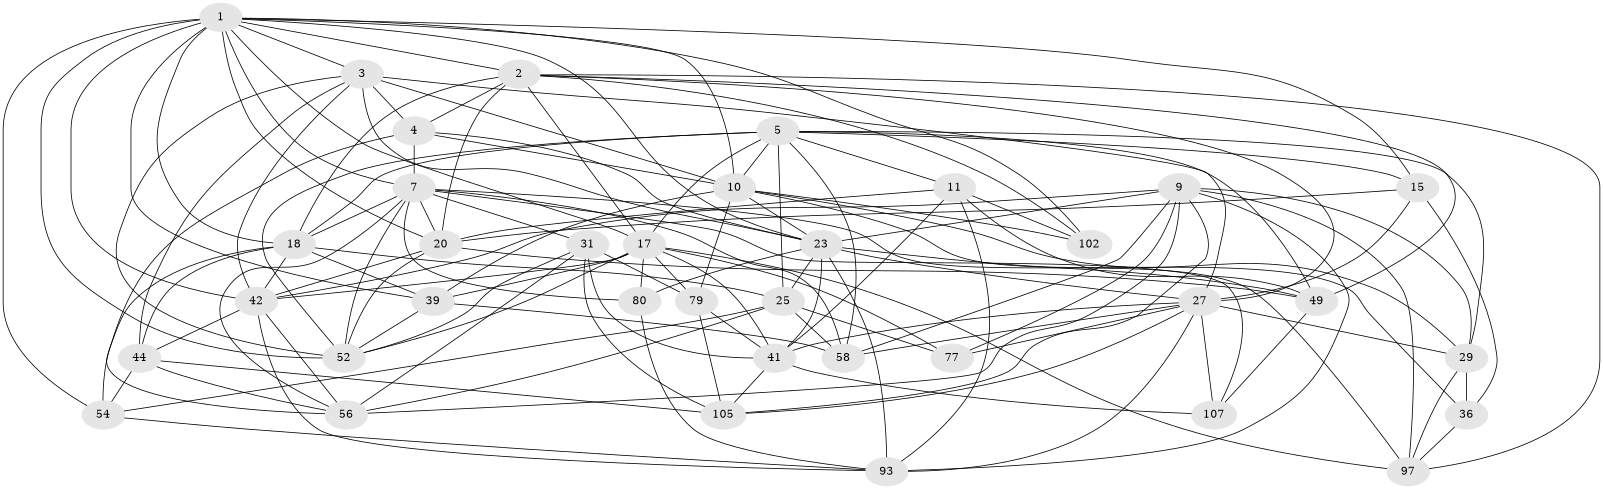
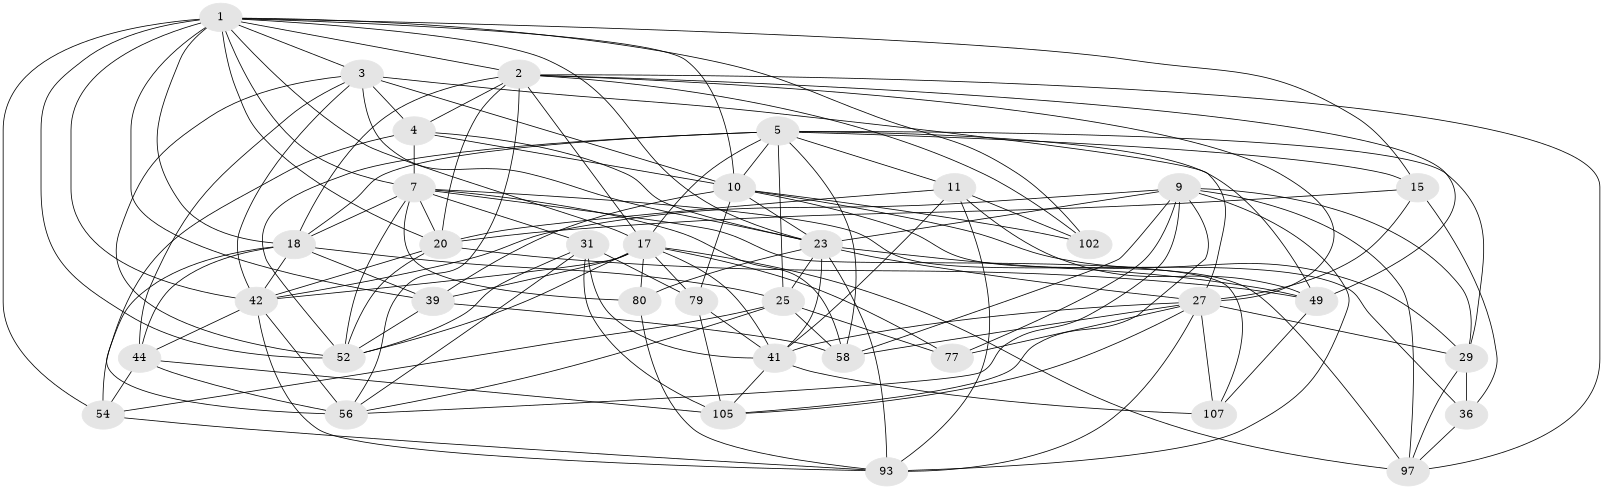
(237, 278) -> (454, 270)
